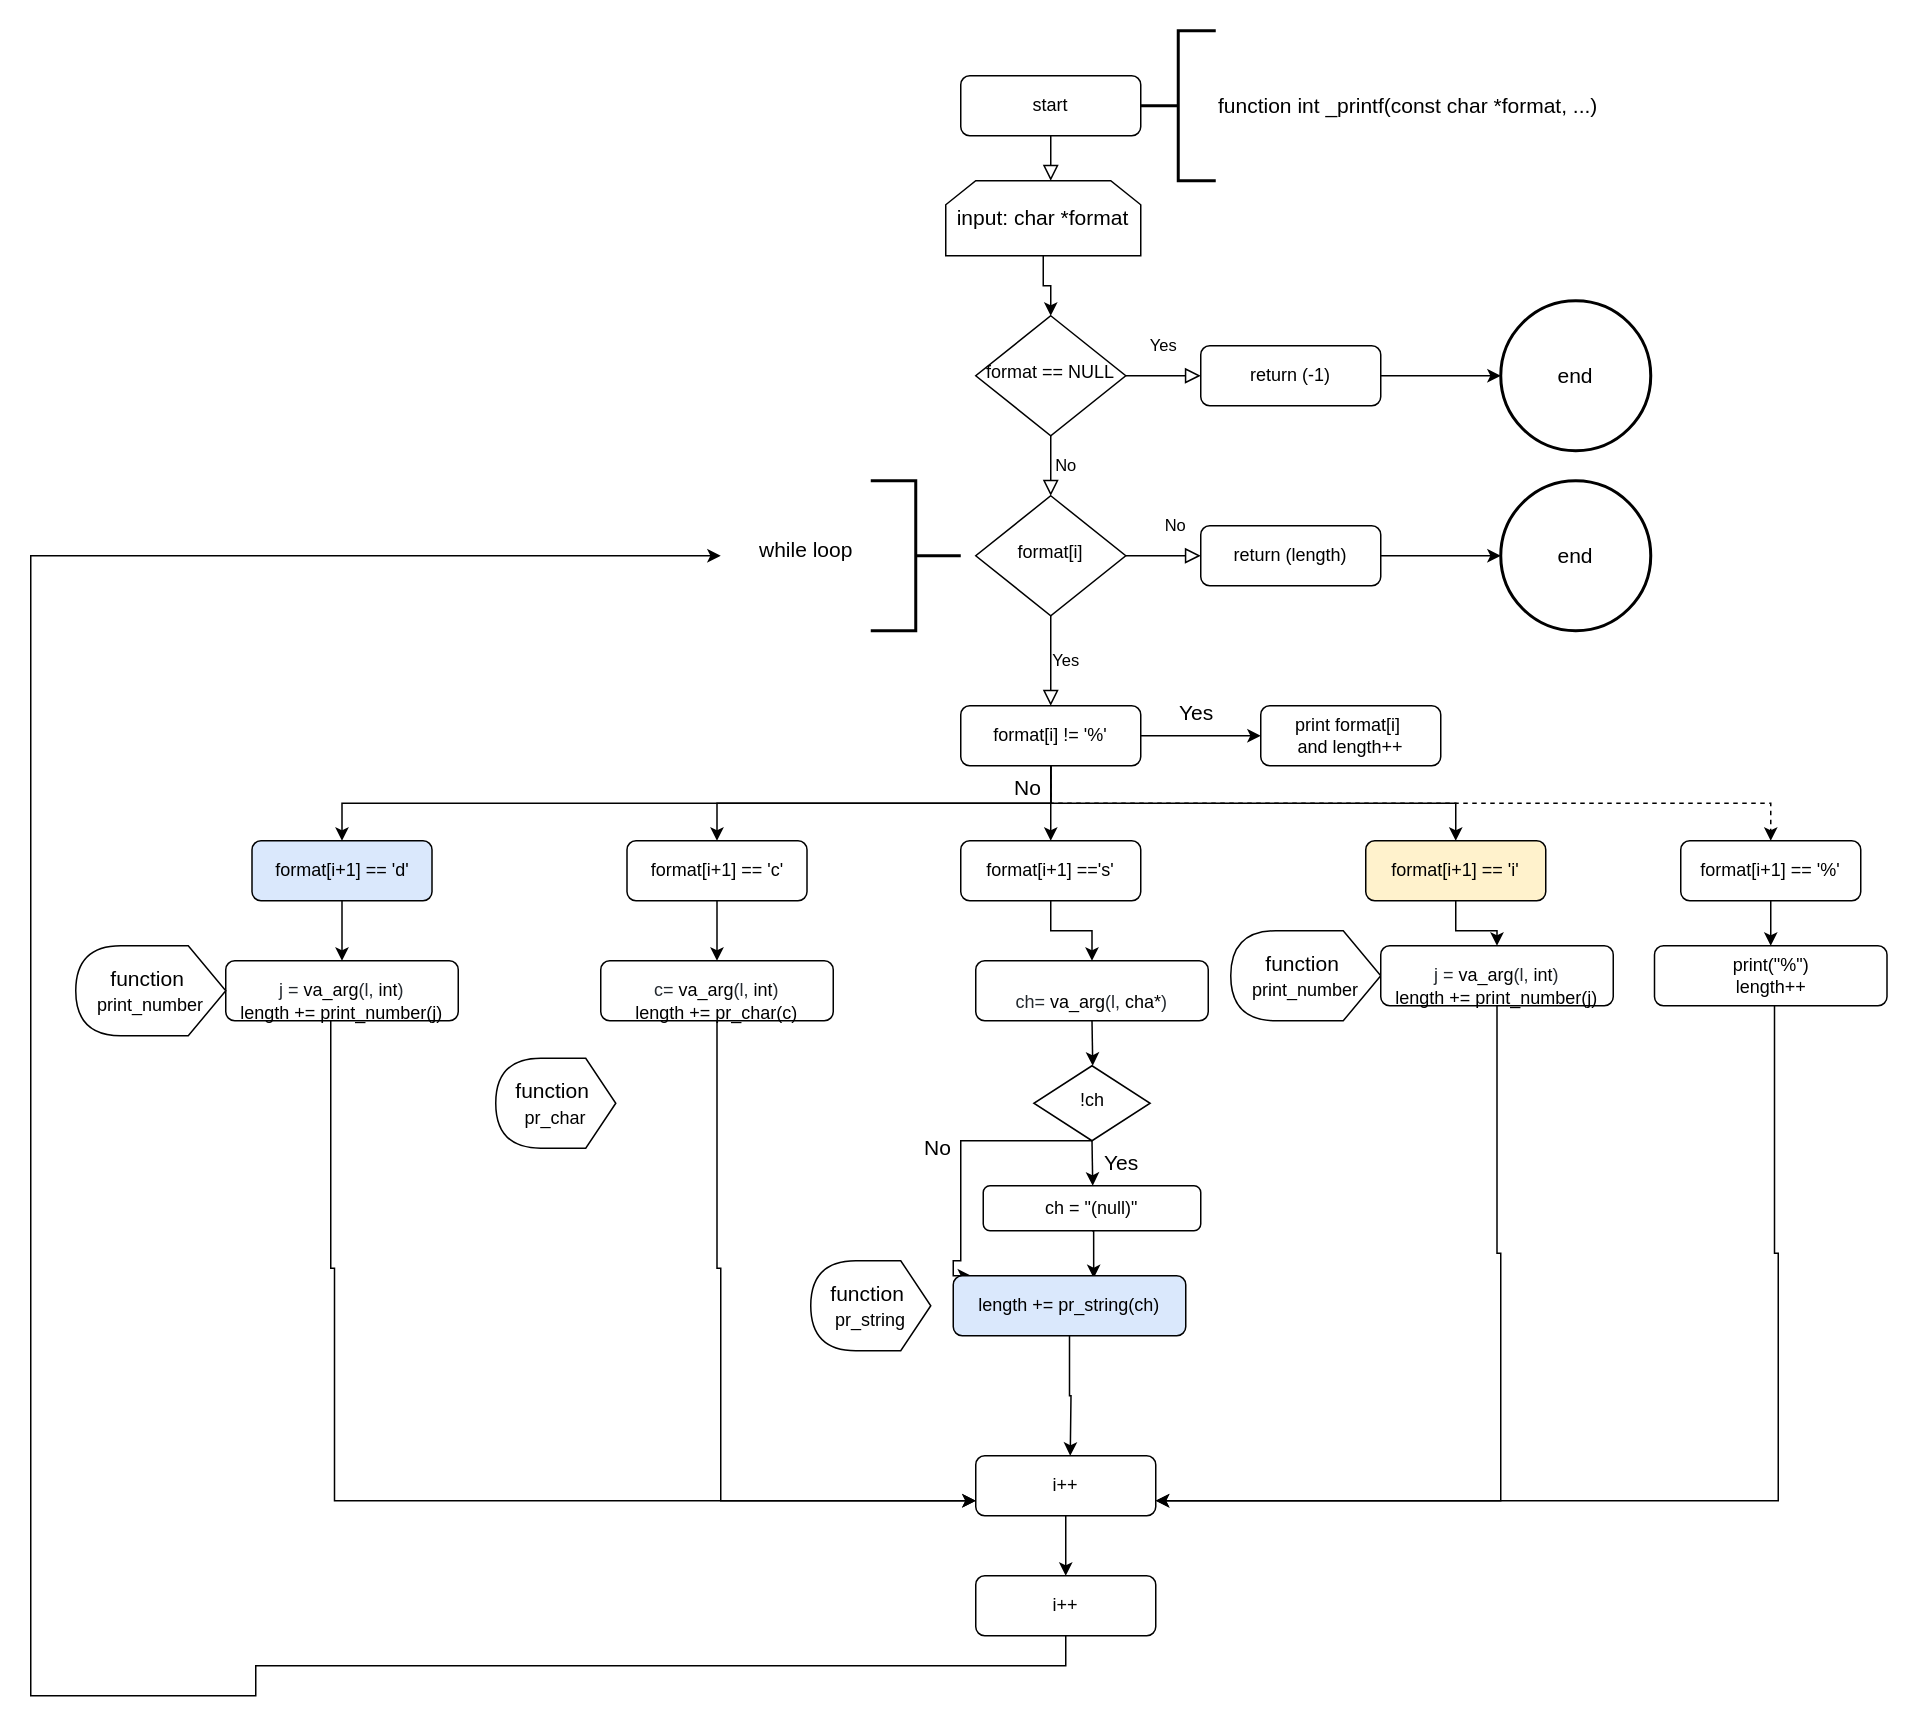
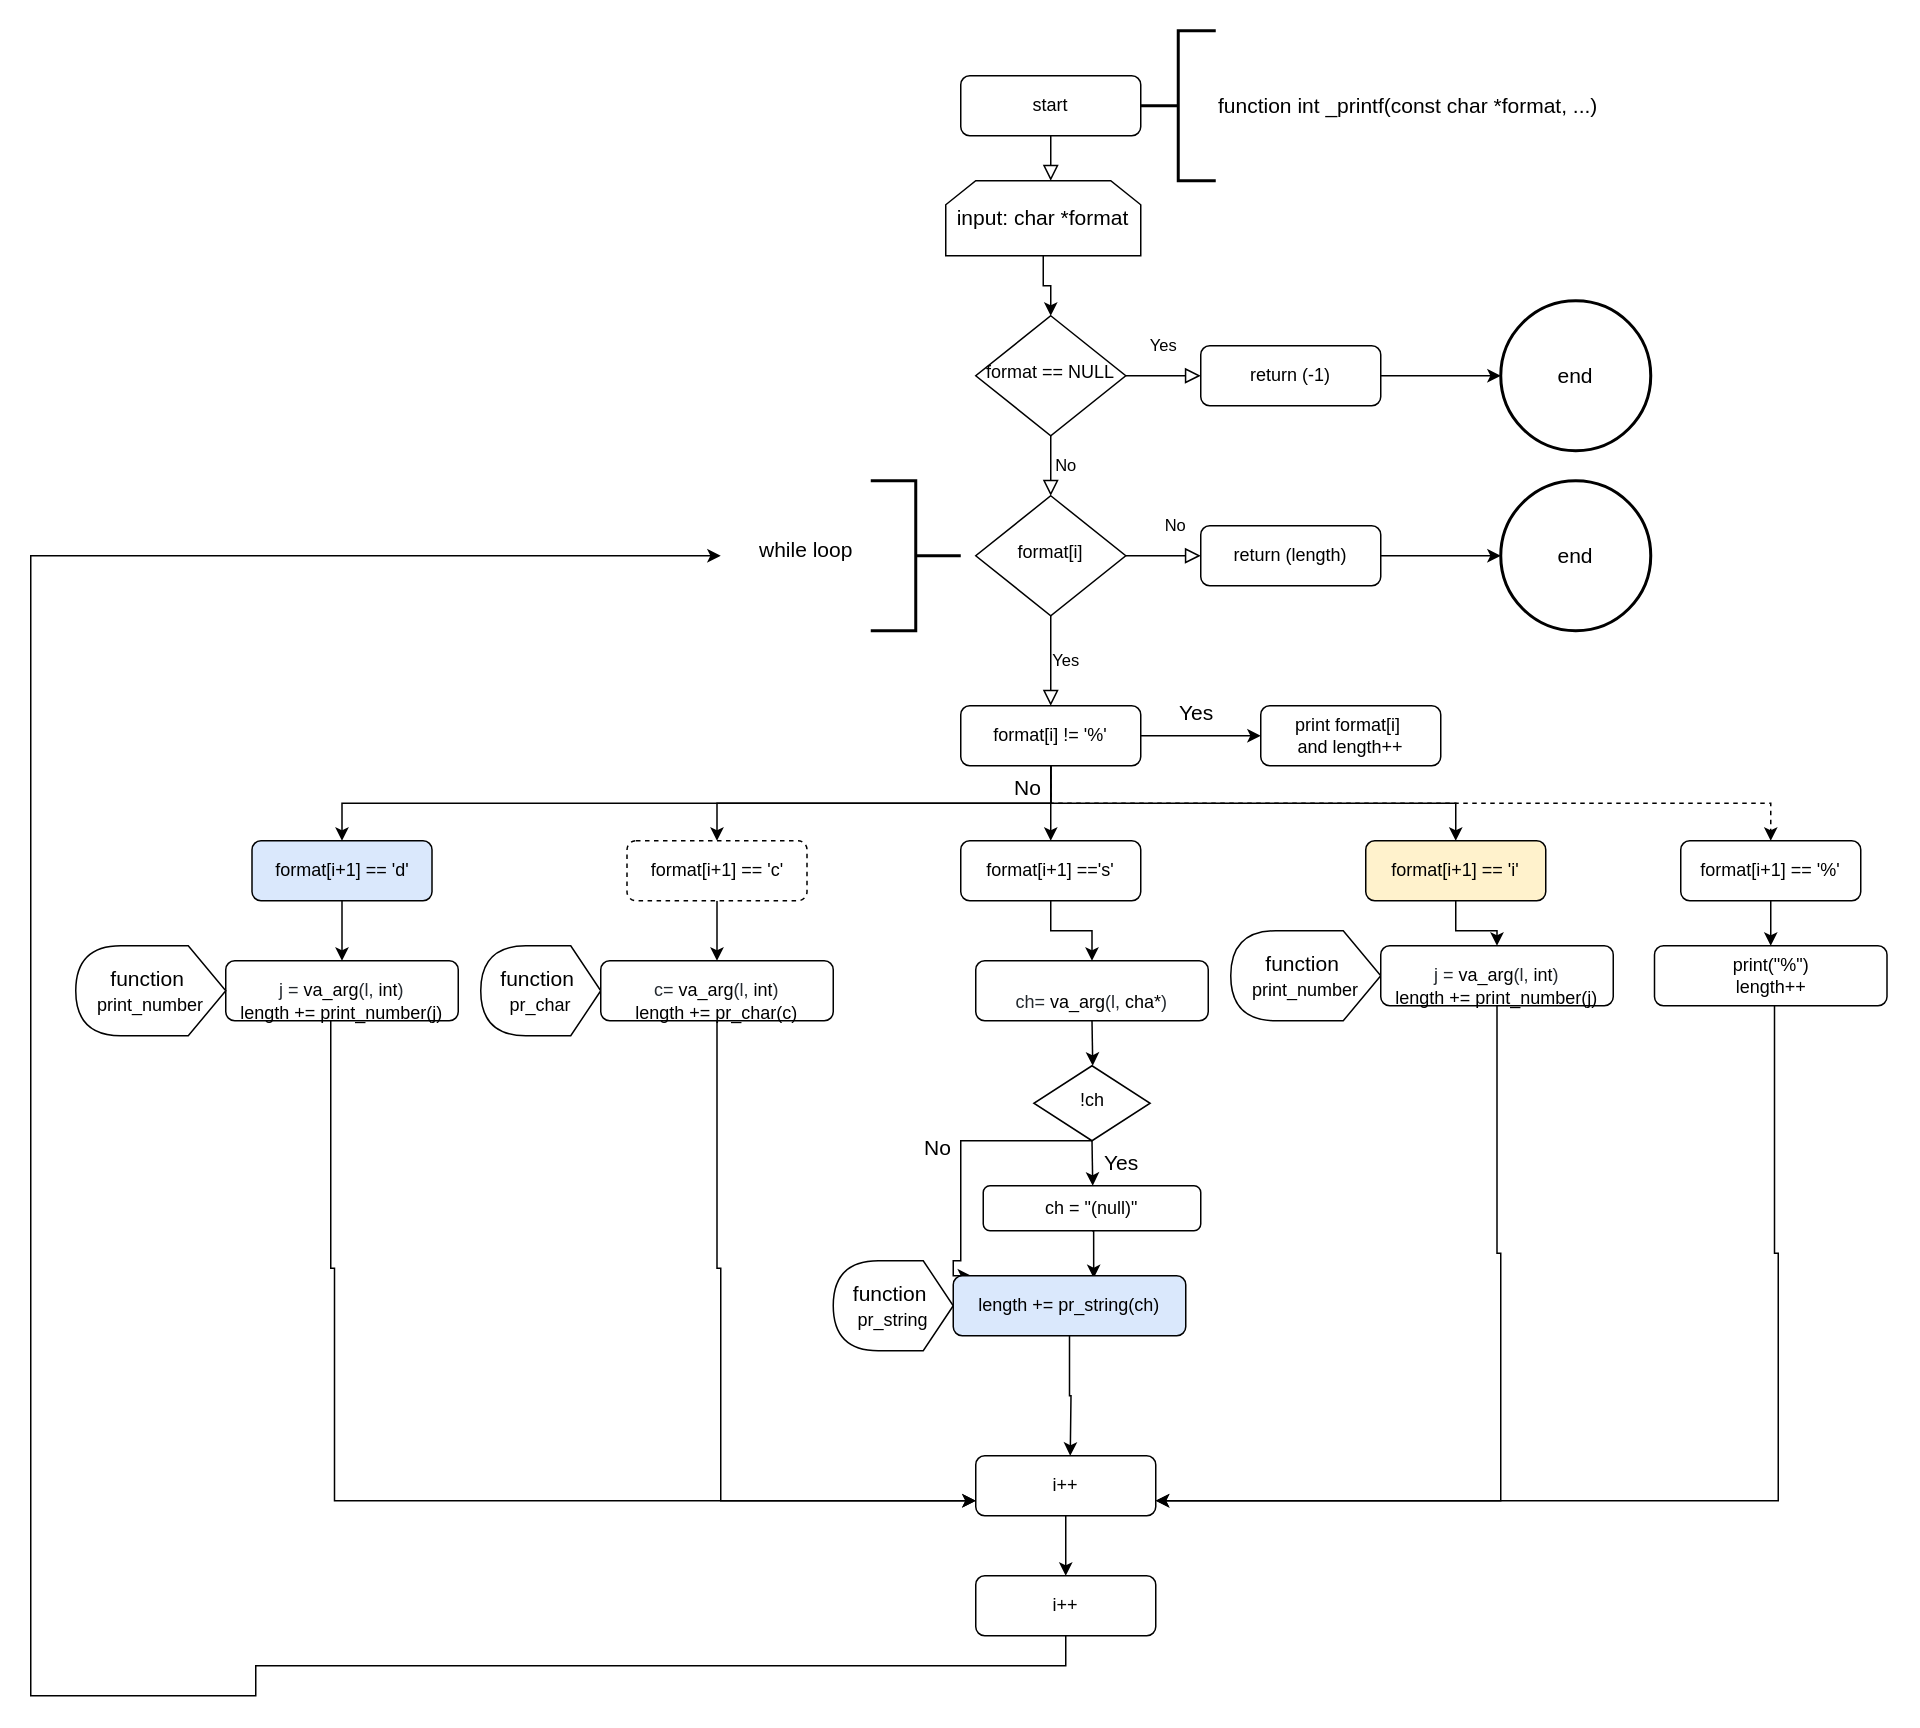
(717, 871) -> (717, 871)
(556, 1103) -> (541, 991)
(871, 1306) -> (893, 1306)
